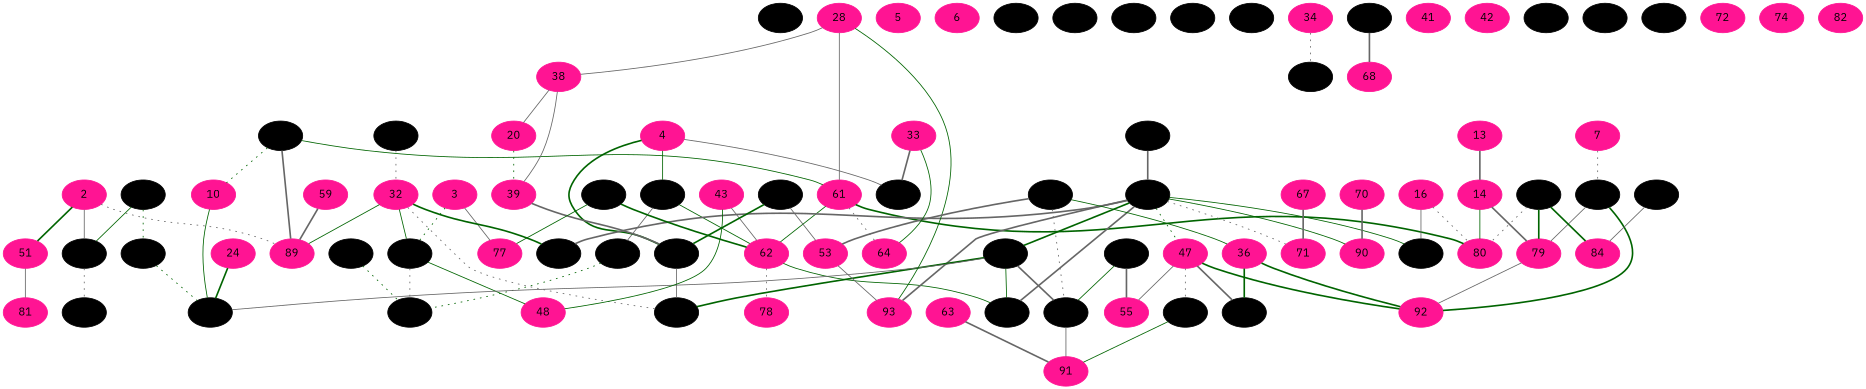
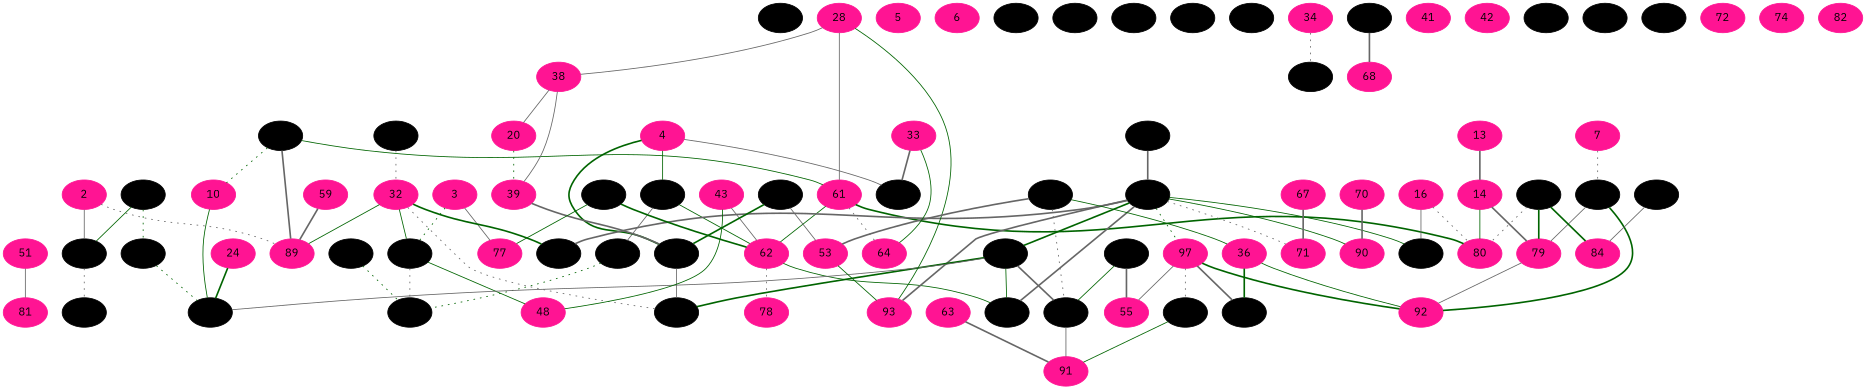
(55, 224) -> none
(1185, 254) -> (1185, 254)
(861, 287) -> (861, 287)
(1330, 287) -> (1330, 287)
